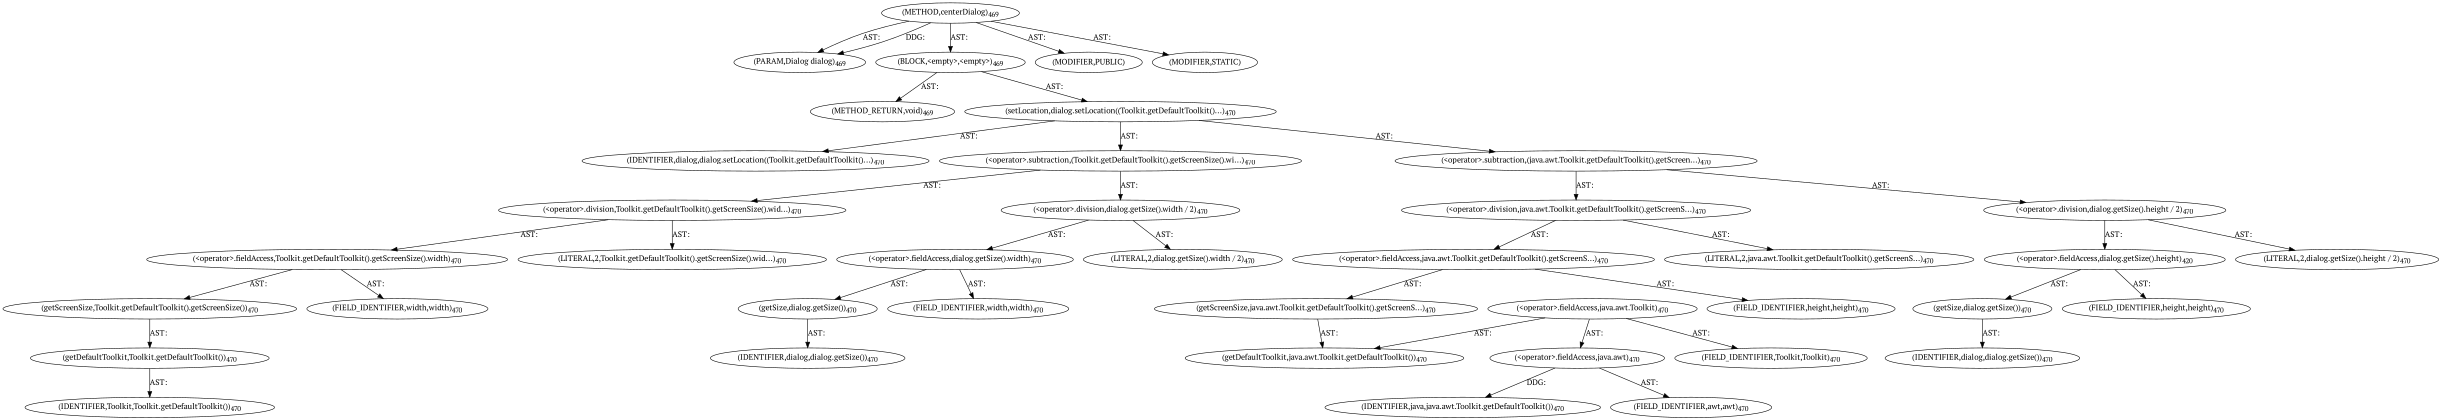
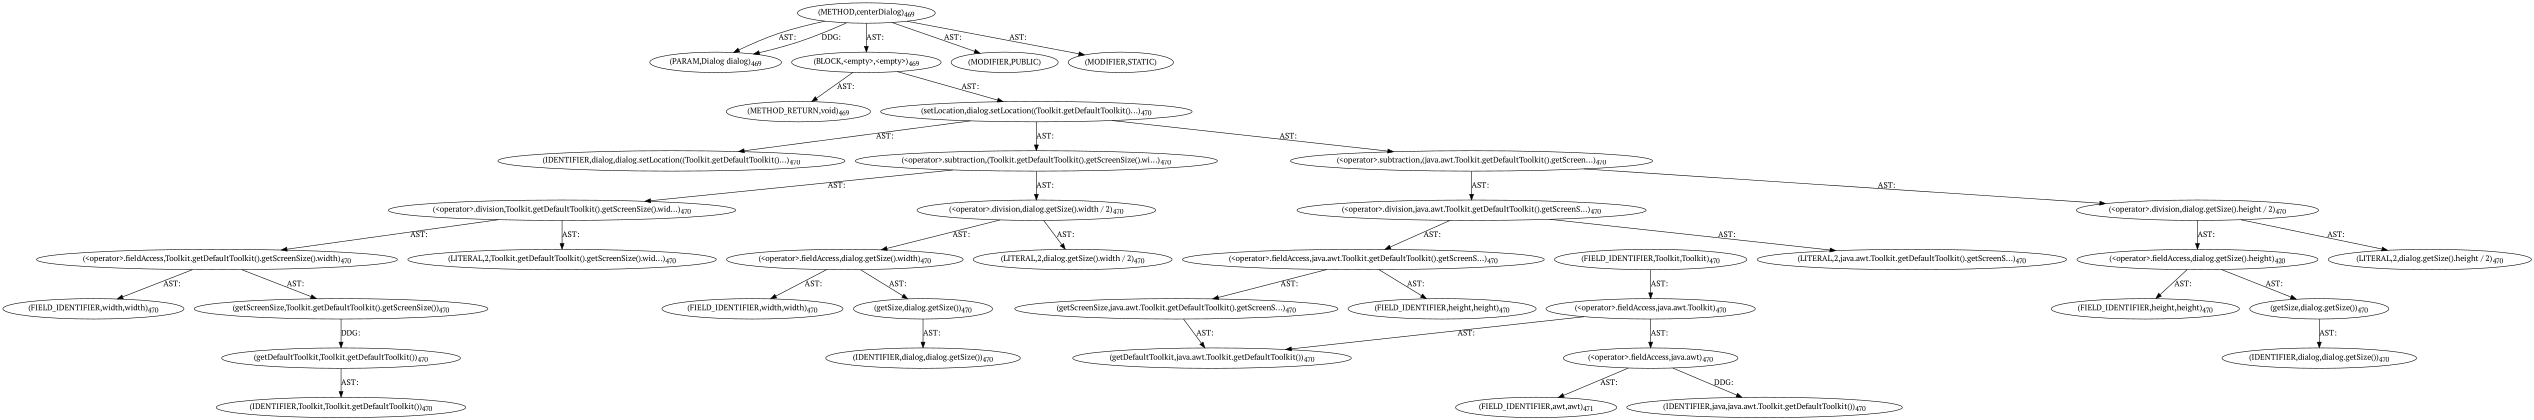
(160, 333) -> (352, 333)
(1679, 333) -> (1651, 281)
(1743, 407) -> (1588, 407)
